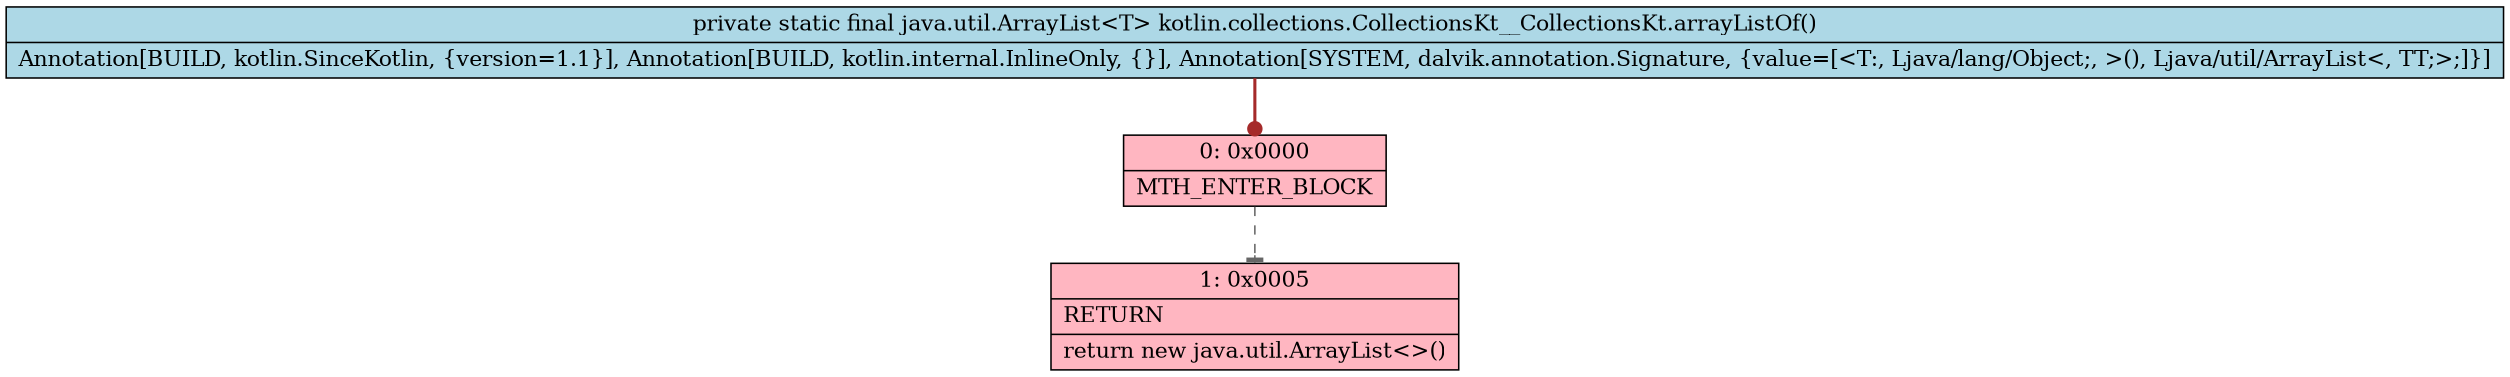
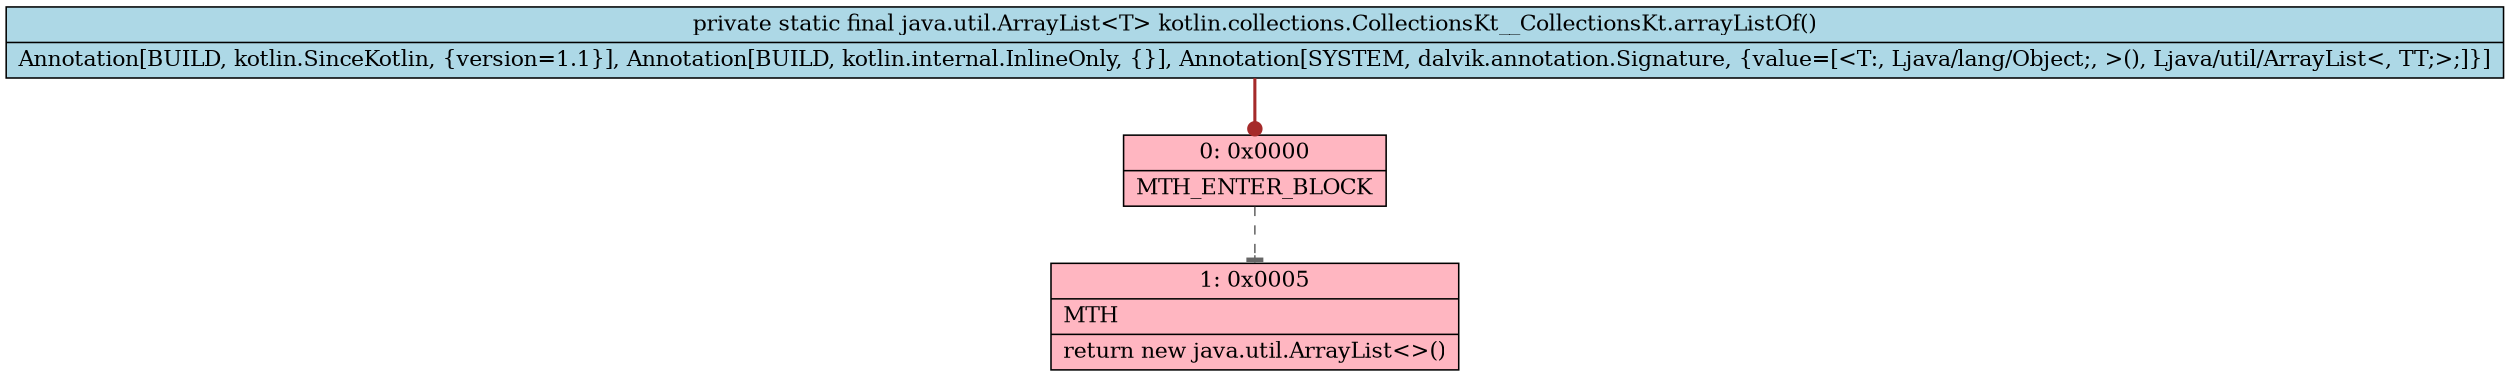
(1114, 316) -> (1091, 316)
